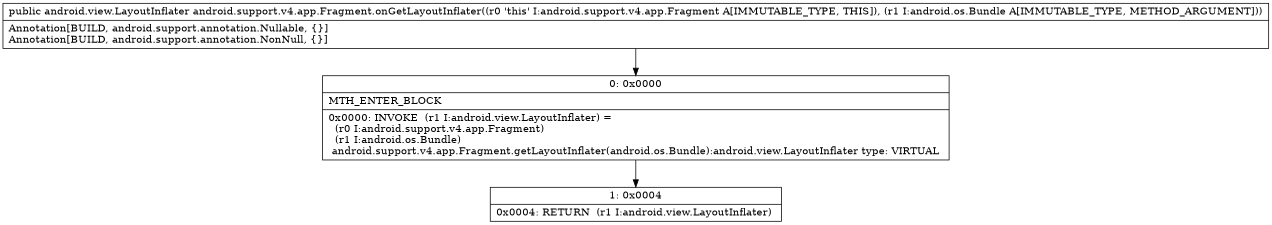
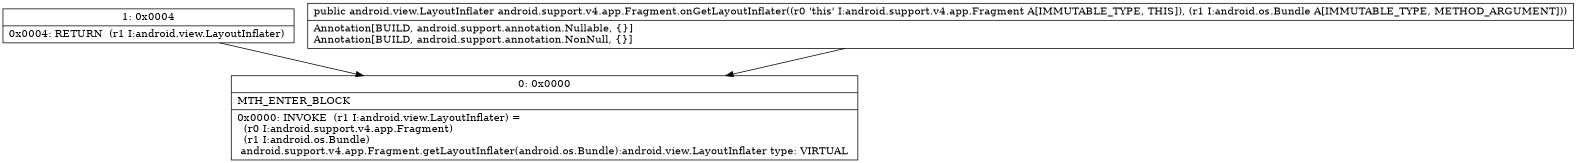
(636, 170) -> (288, 58)
